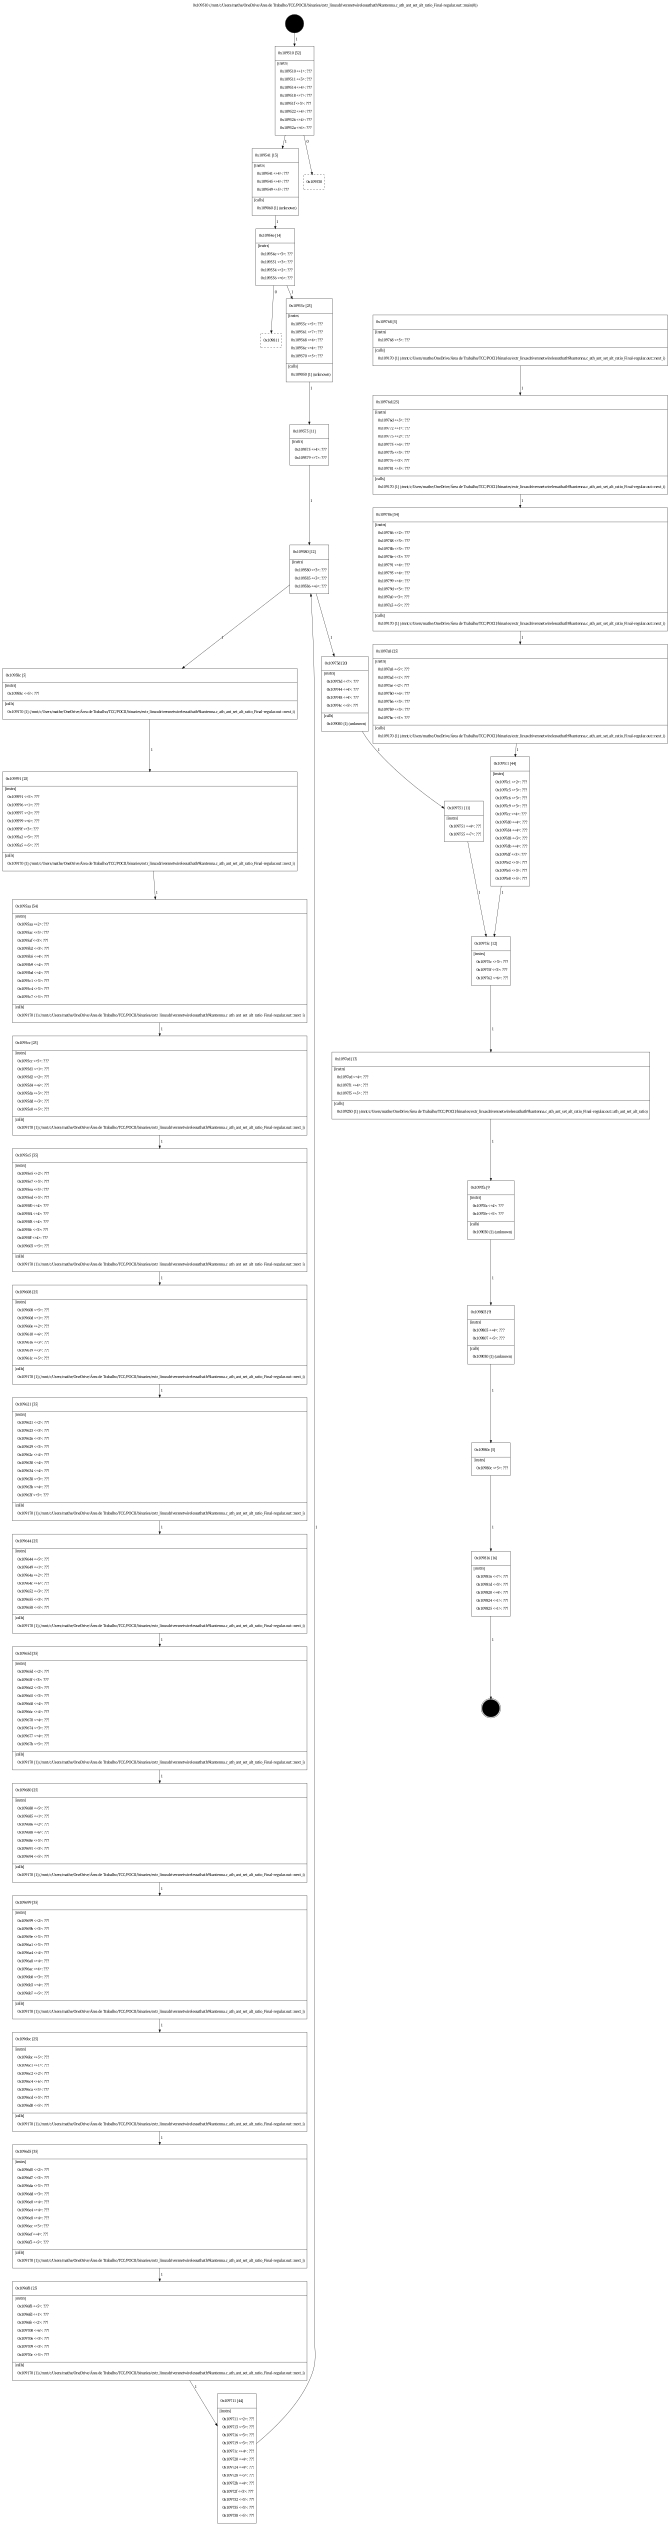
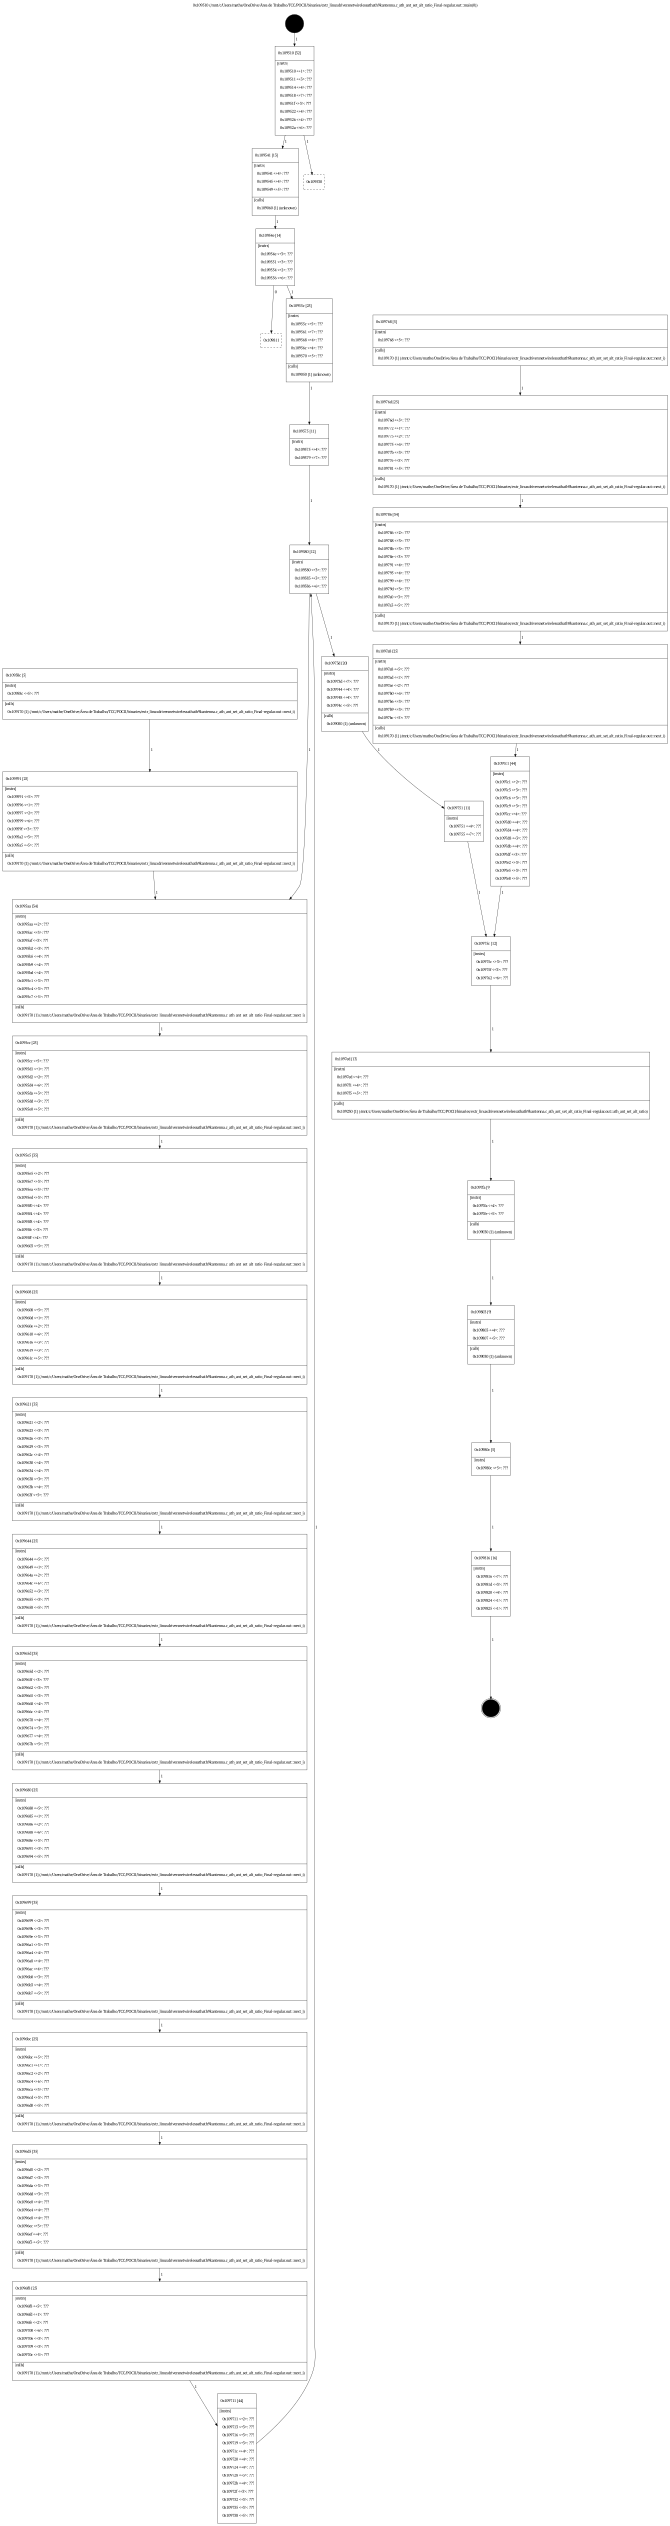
(307, 142) -> (307, 142)
(237, 626) -> (307, 747)
